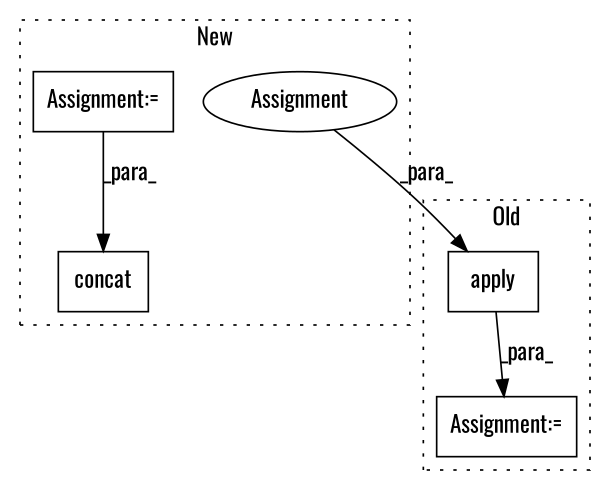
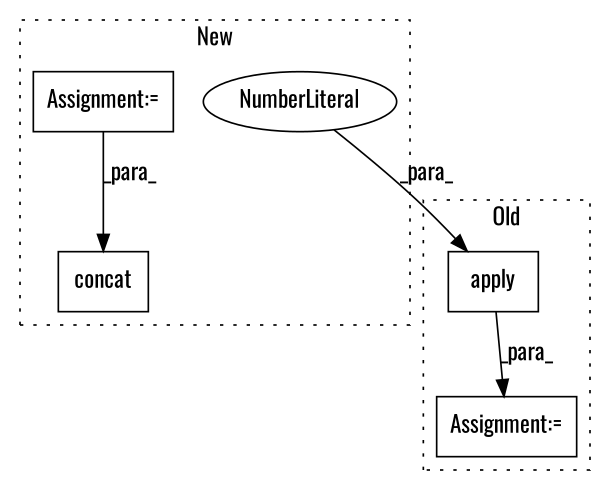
(300, 102) -> (300, 102)
